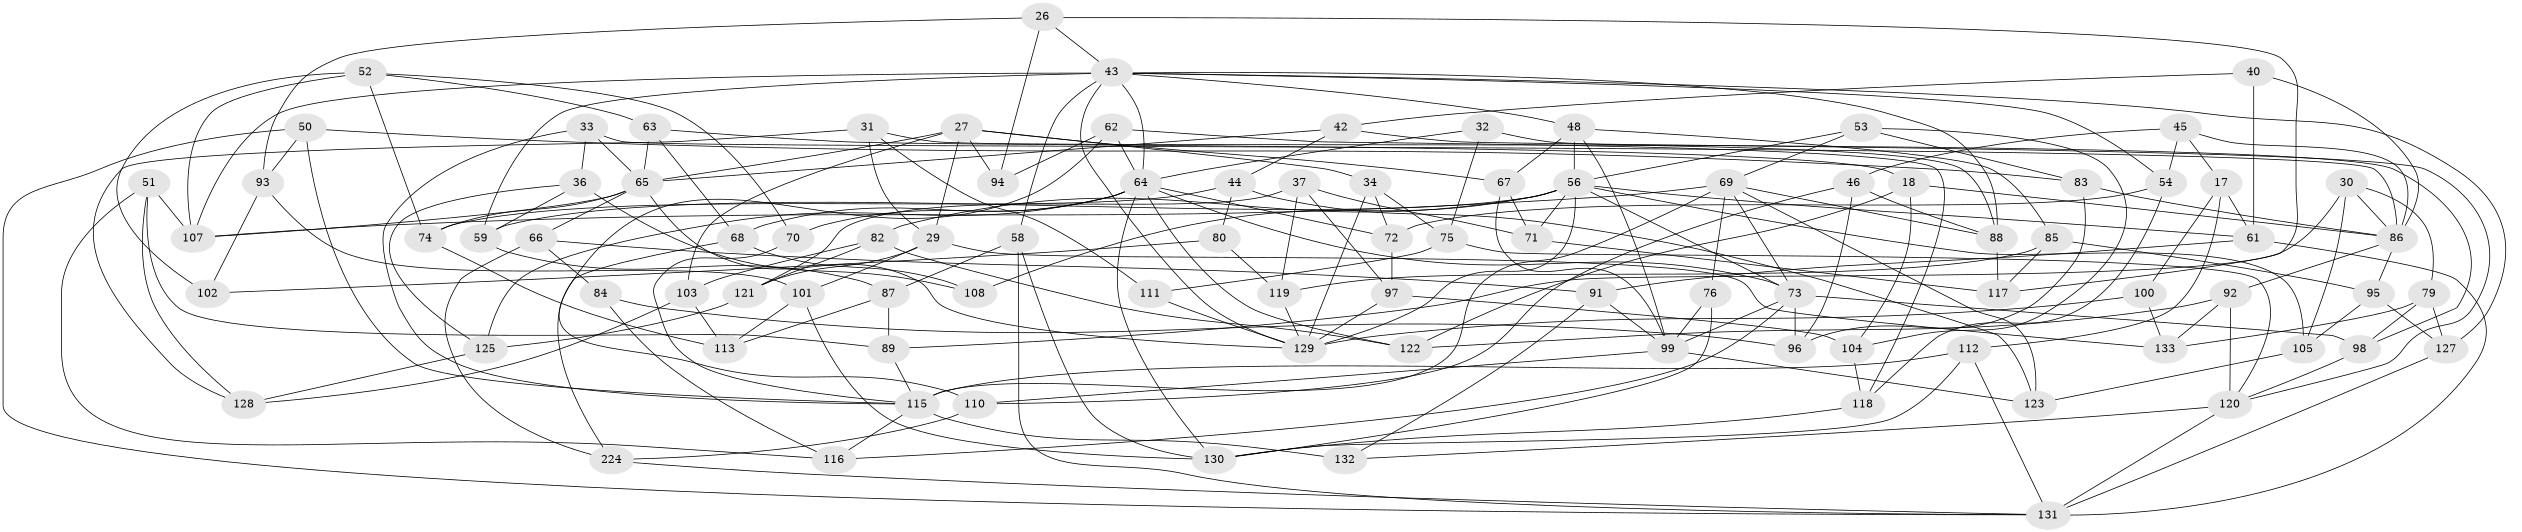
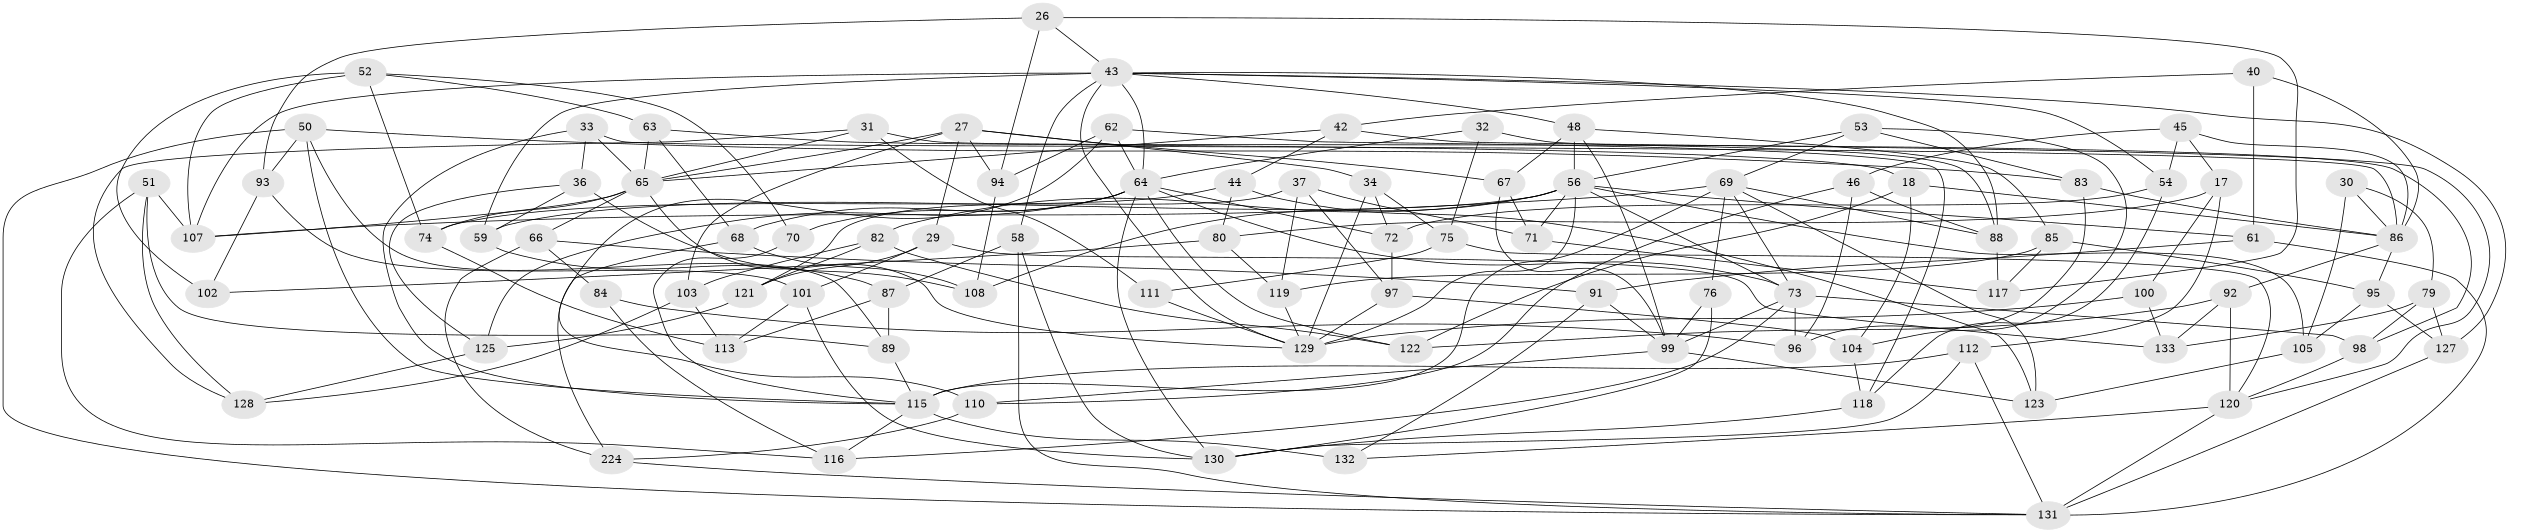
(883, 191) -> (755, 155)
(2237, 209) -> (1675, 222)
none -> (986, 238)
(1490, 294) -> (433, 264)
